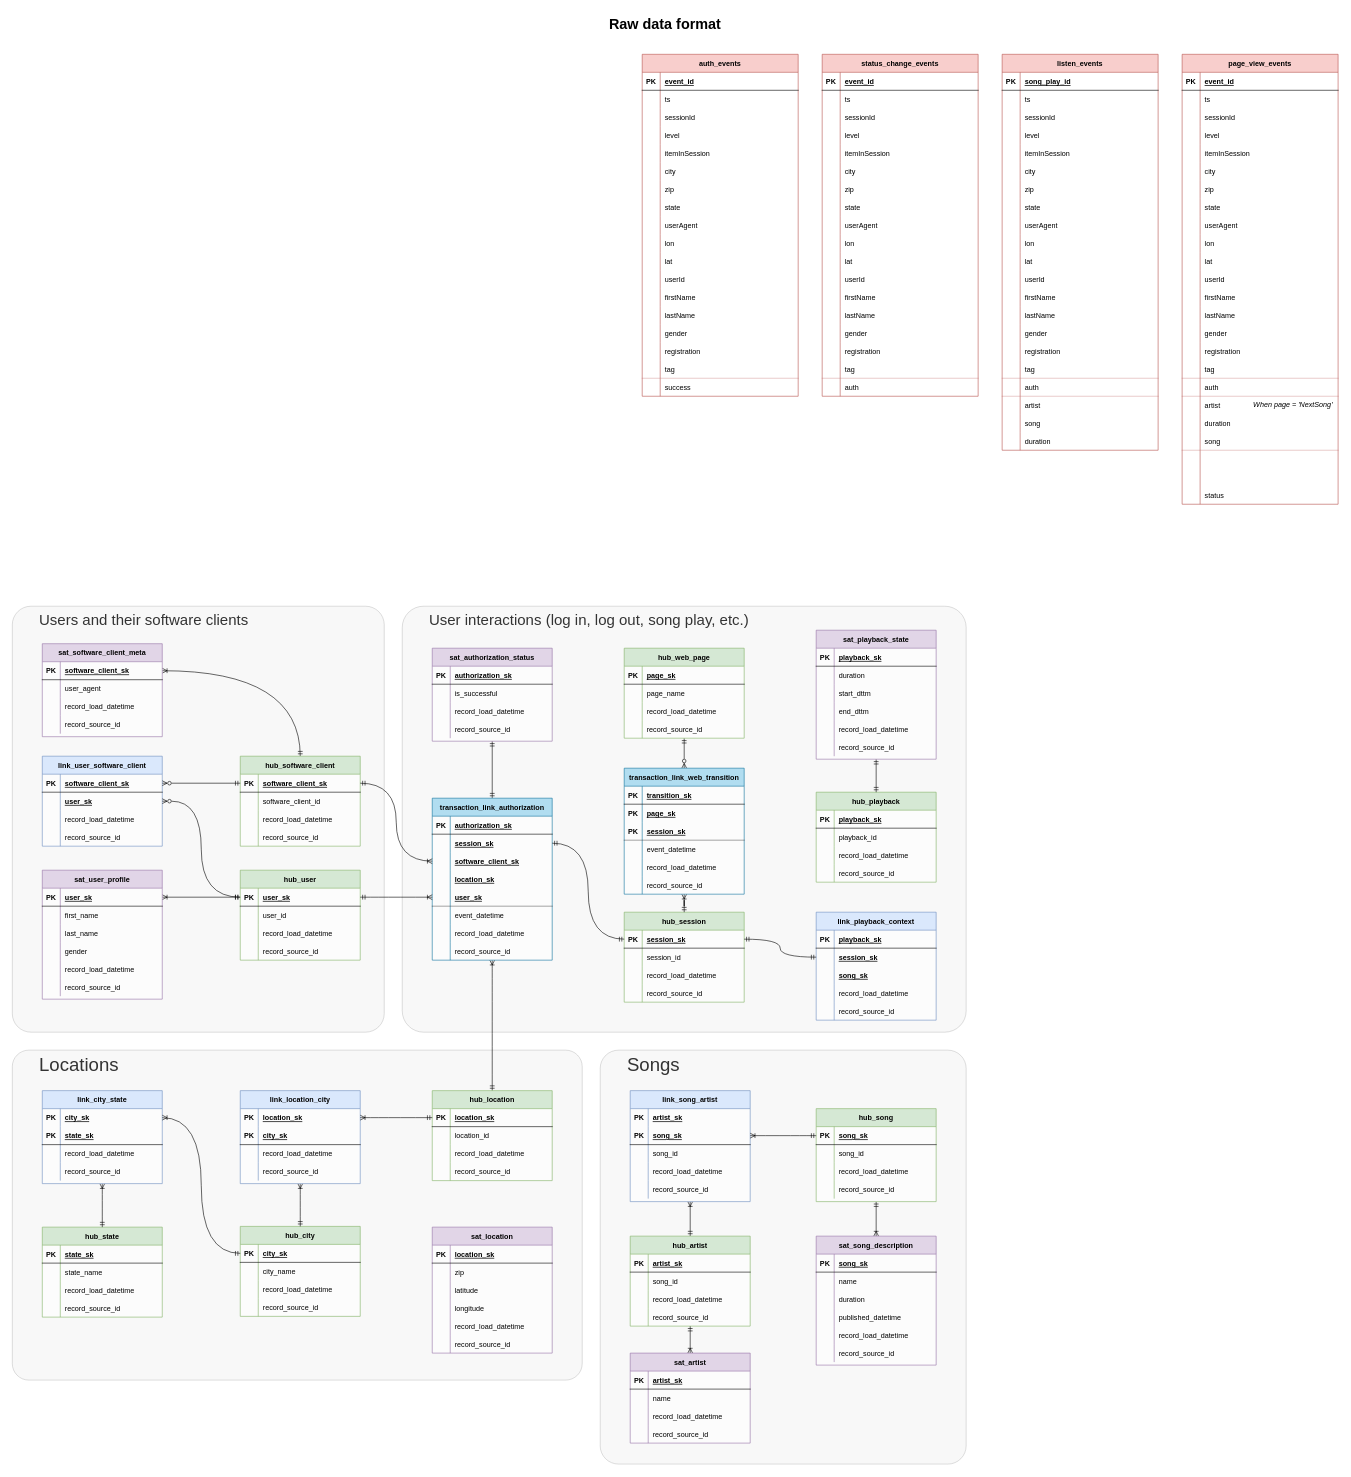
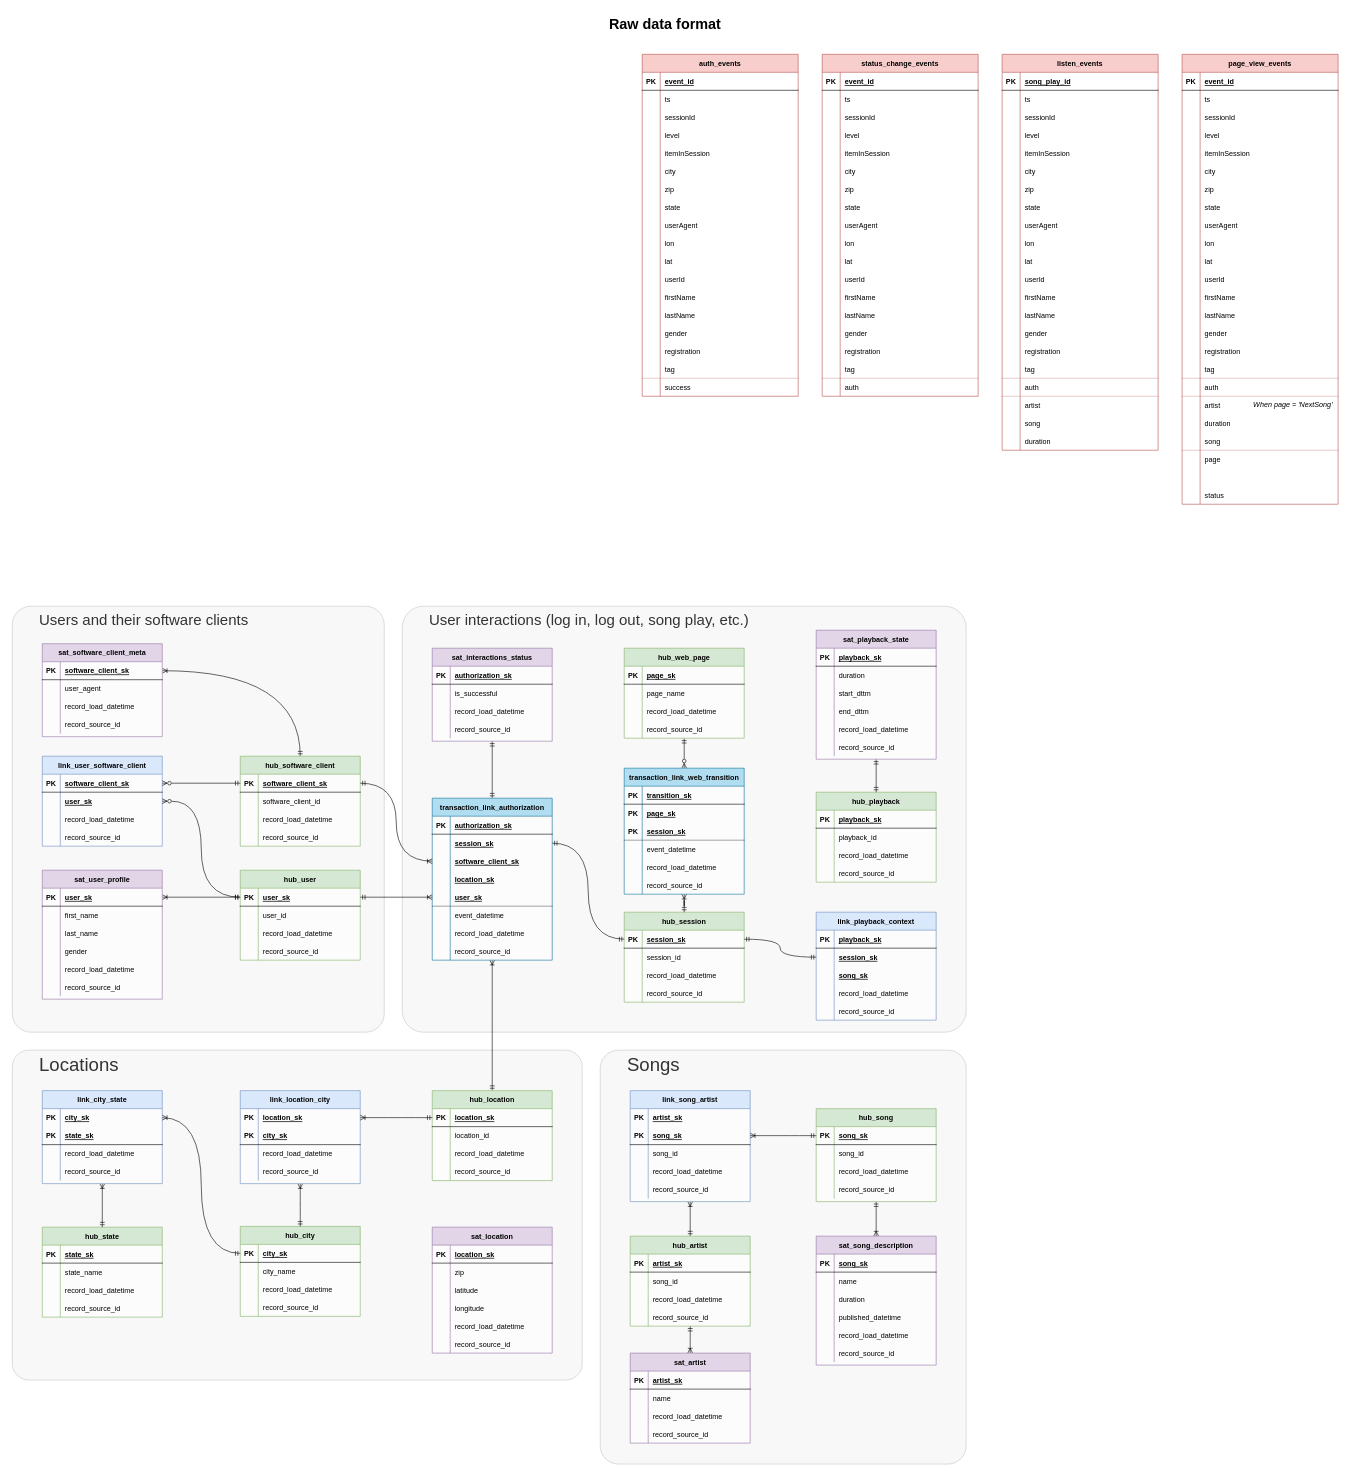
none -> (1269, 459)
(492, 658) -> (492, 658)
